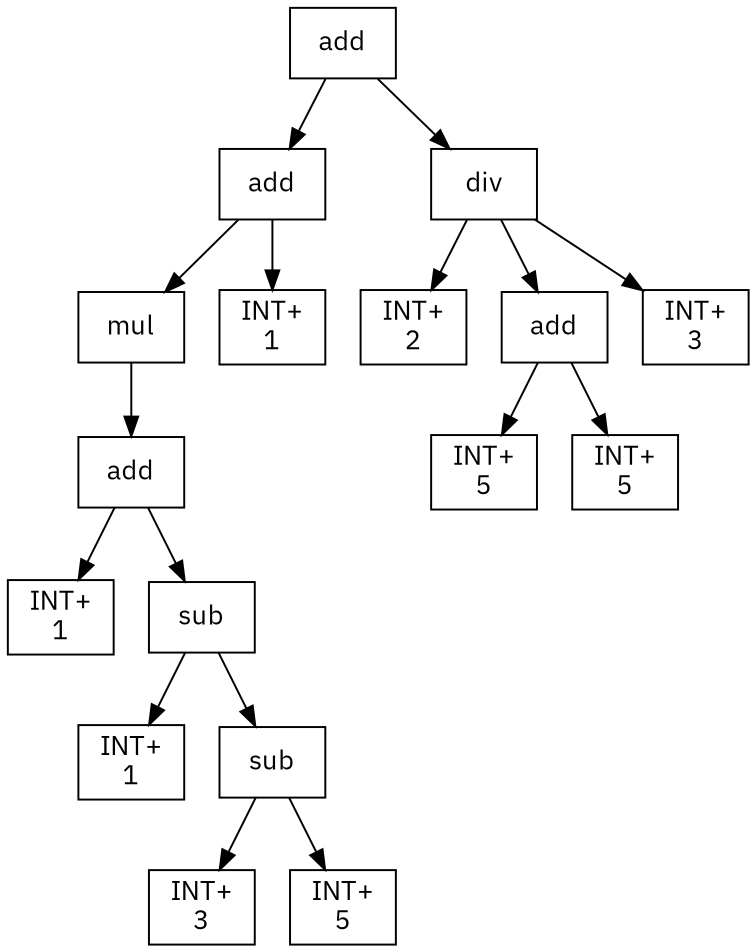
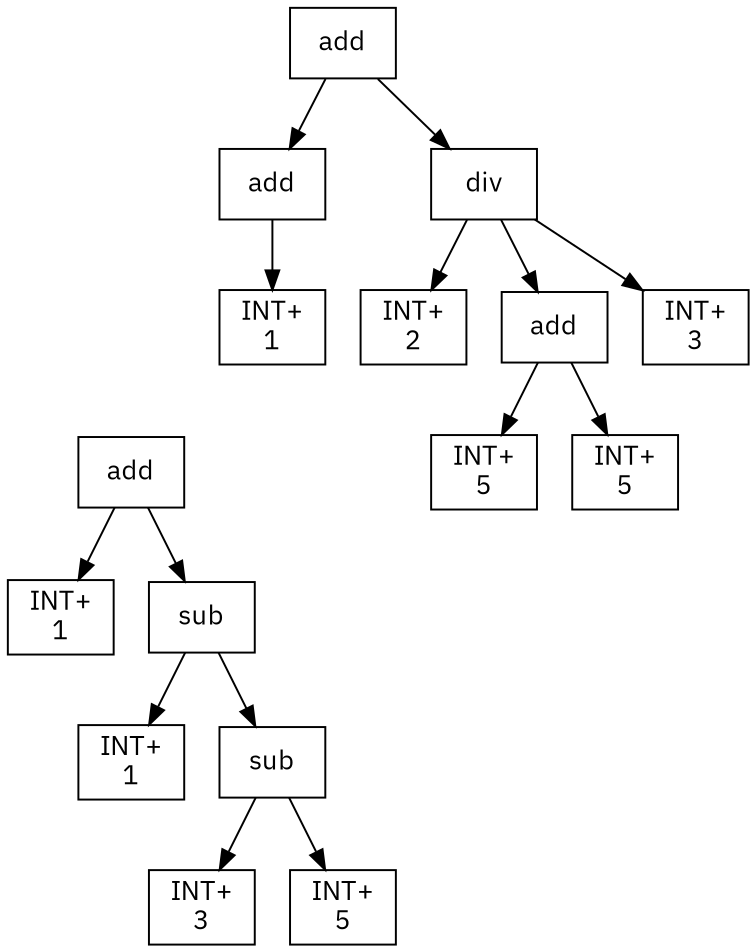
(131, 327) -> none
